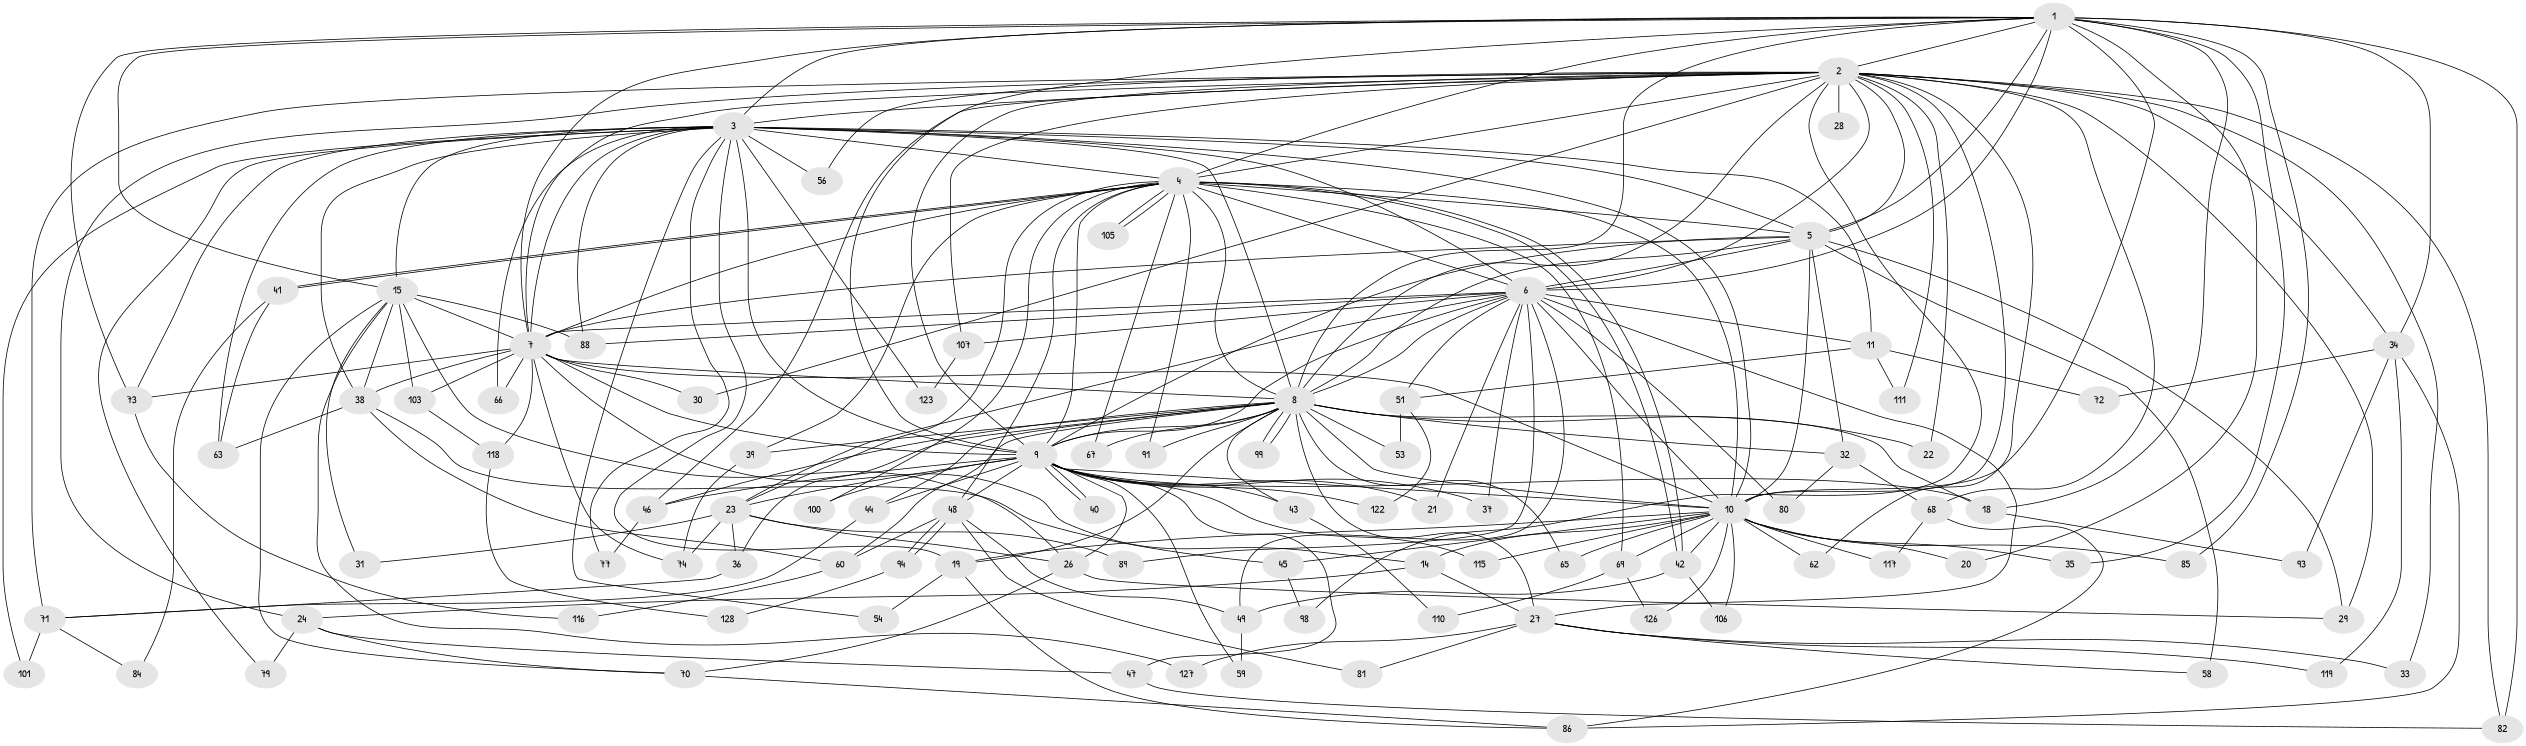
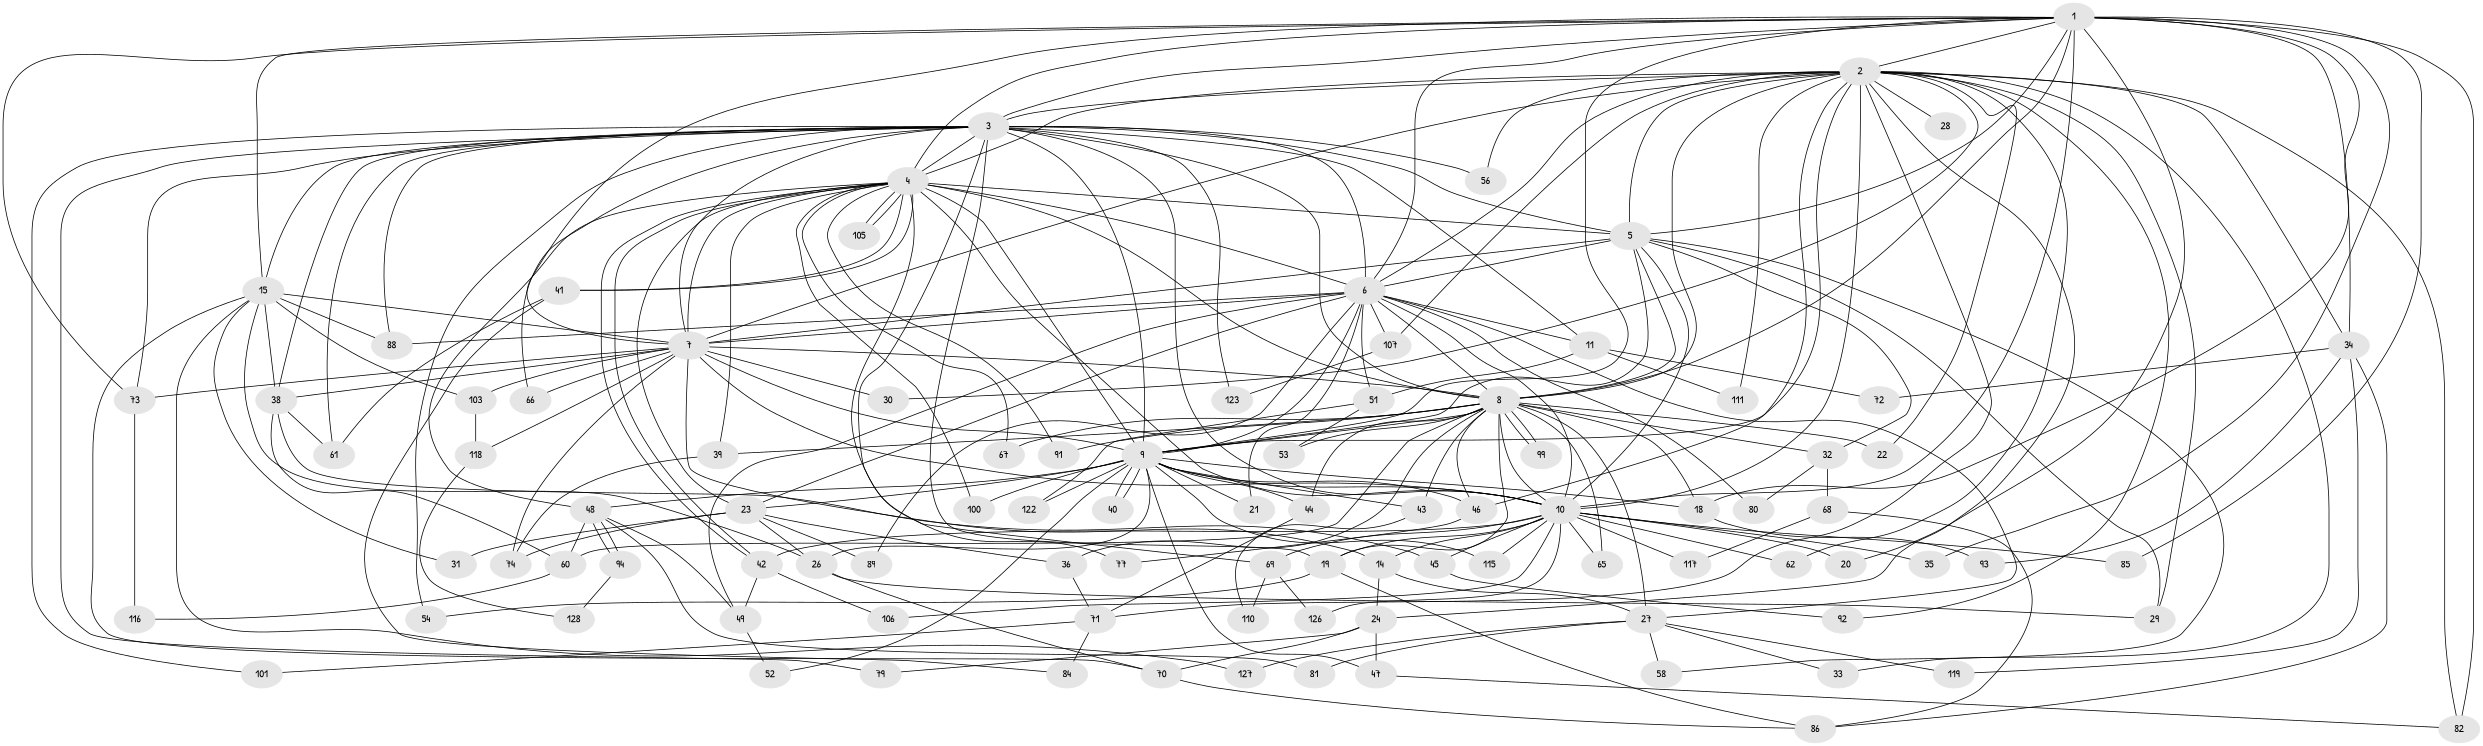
(2131, 267) -> none
(218, 455) -> (334, 455)
(1487, 510) -> none
(1305, 620) -> (1843, 620)
(1241, 674) -> (770, 674)
